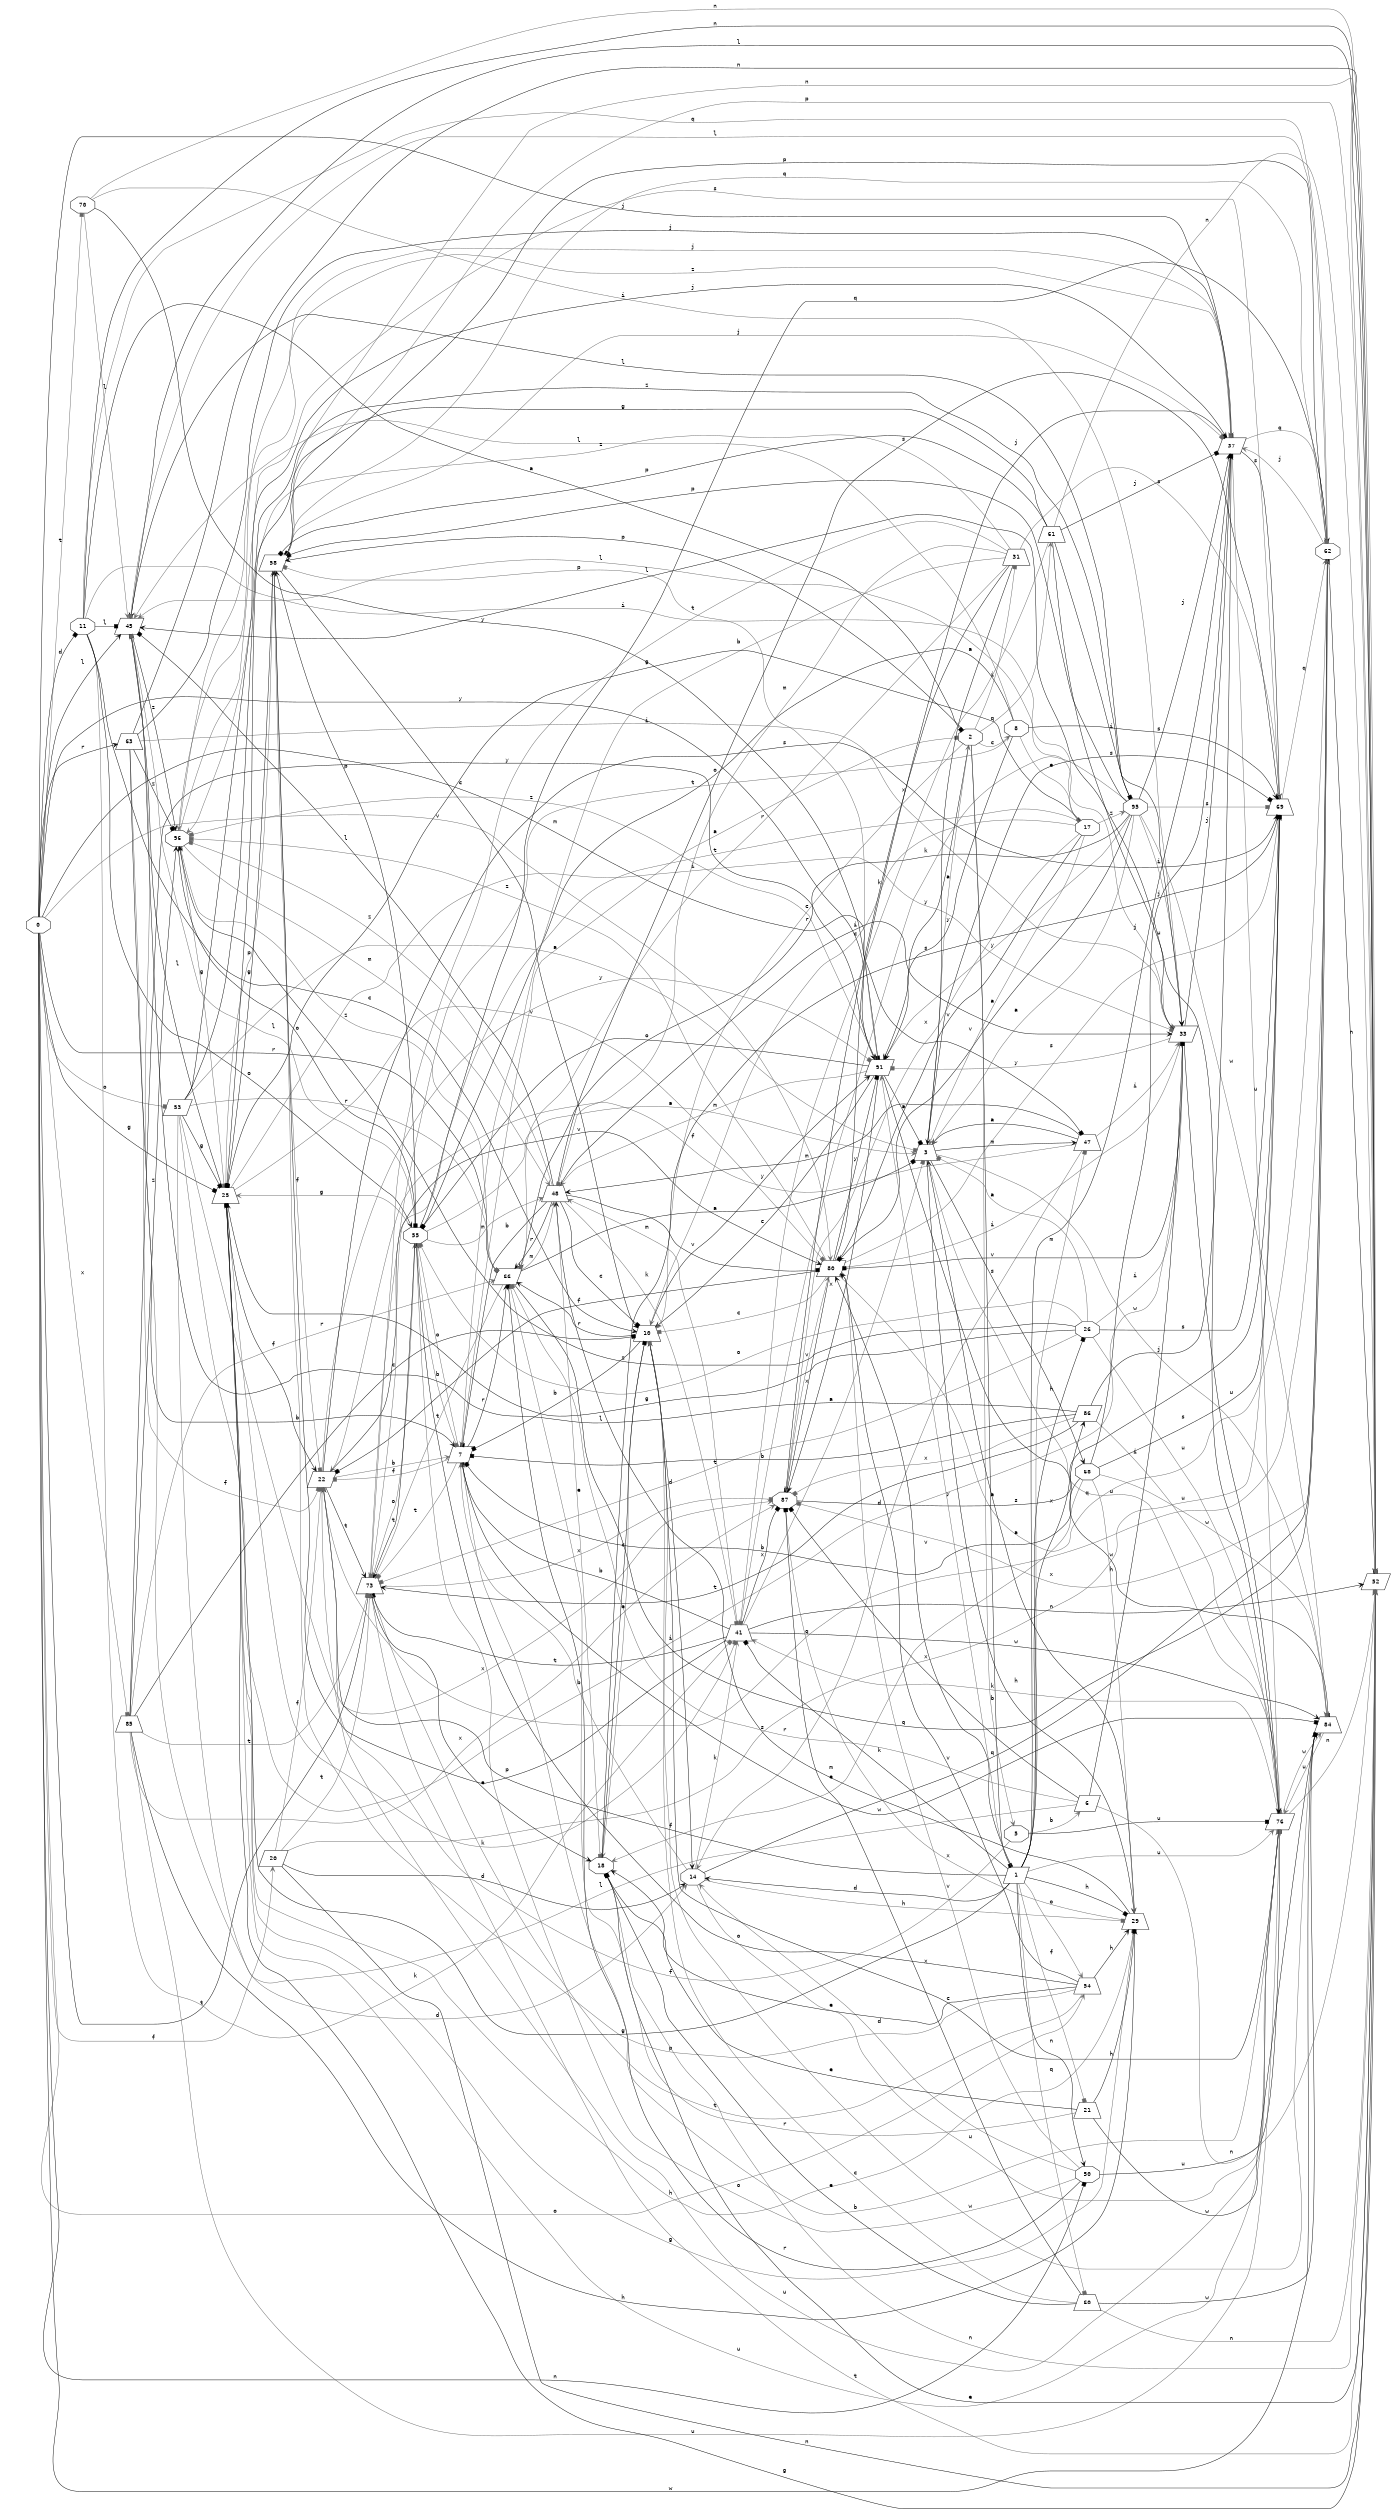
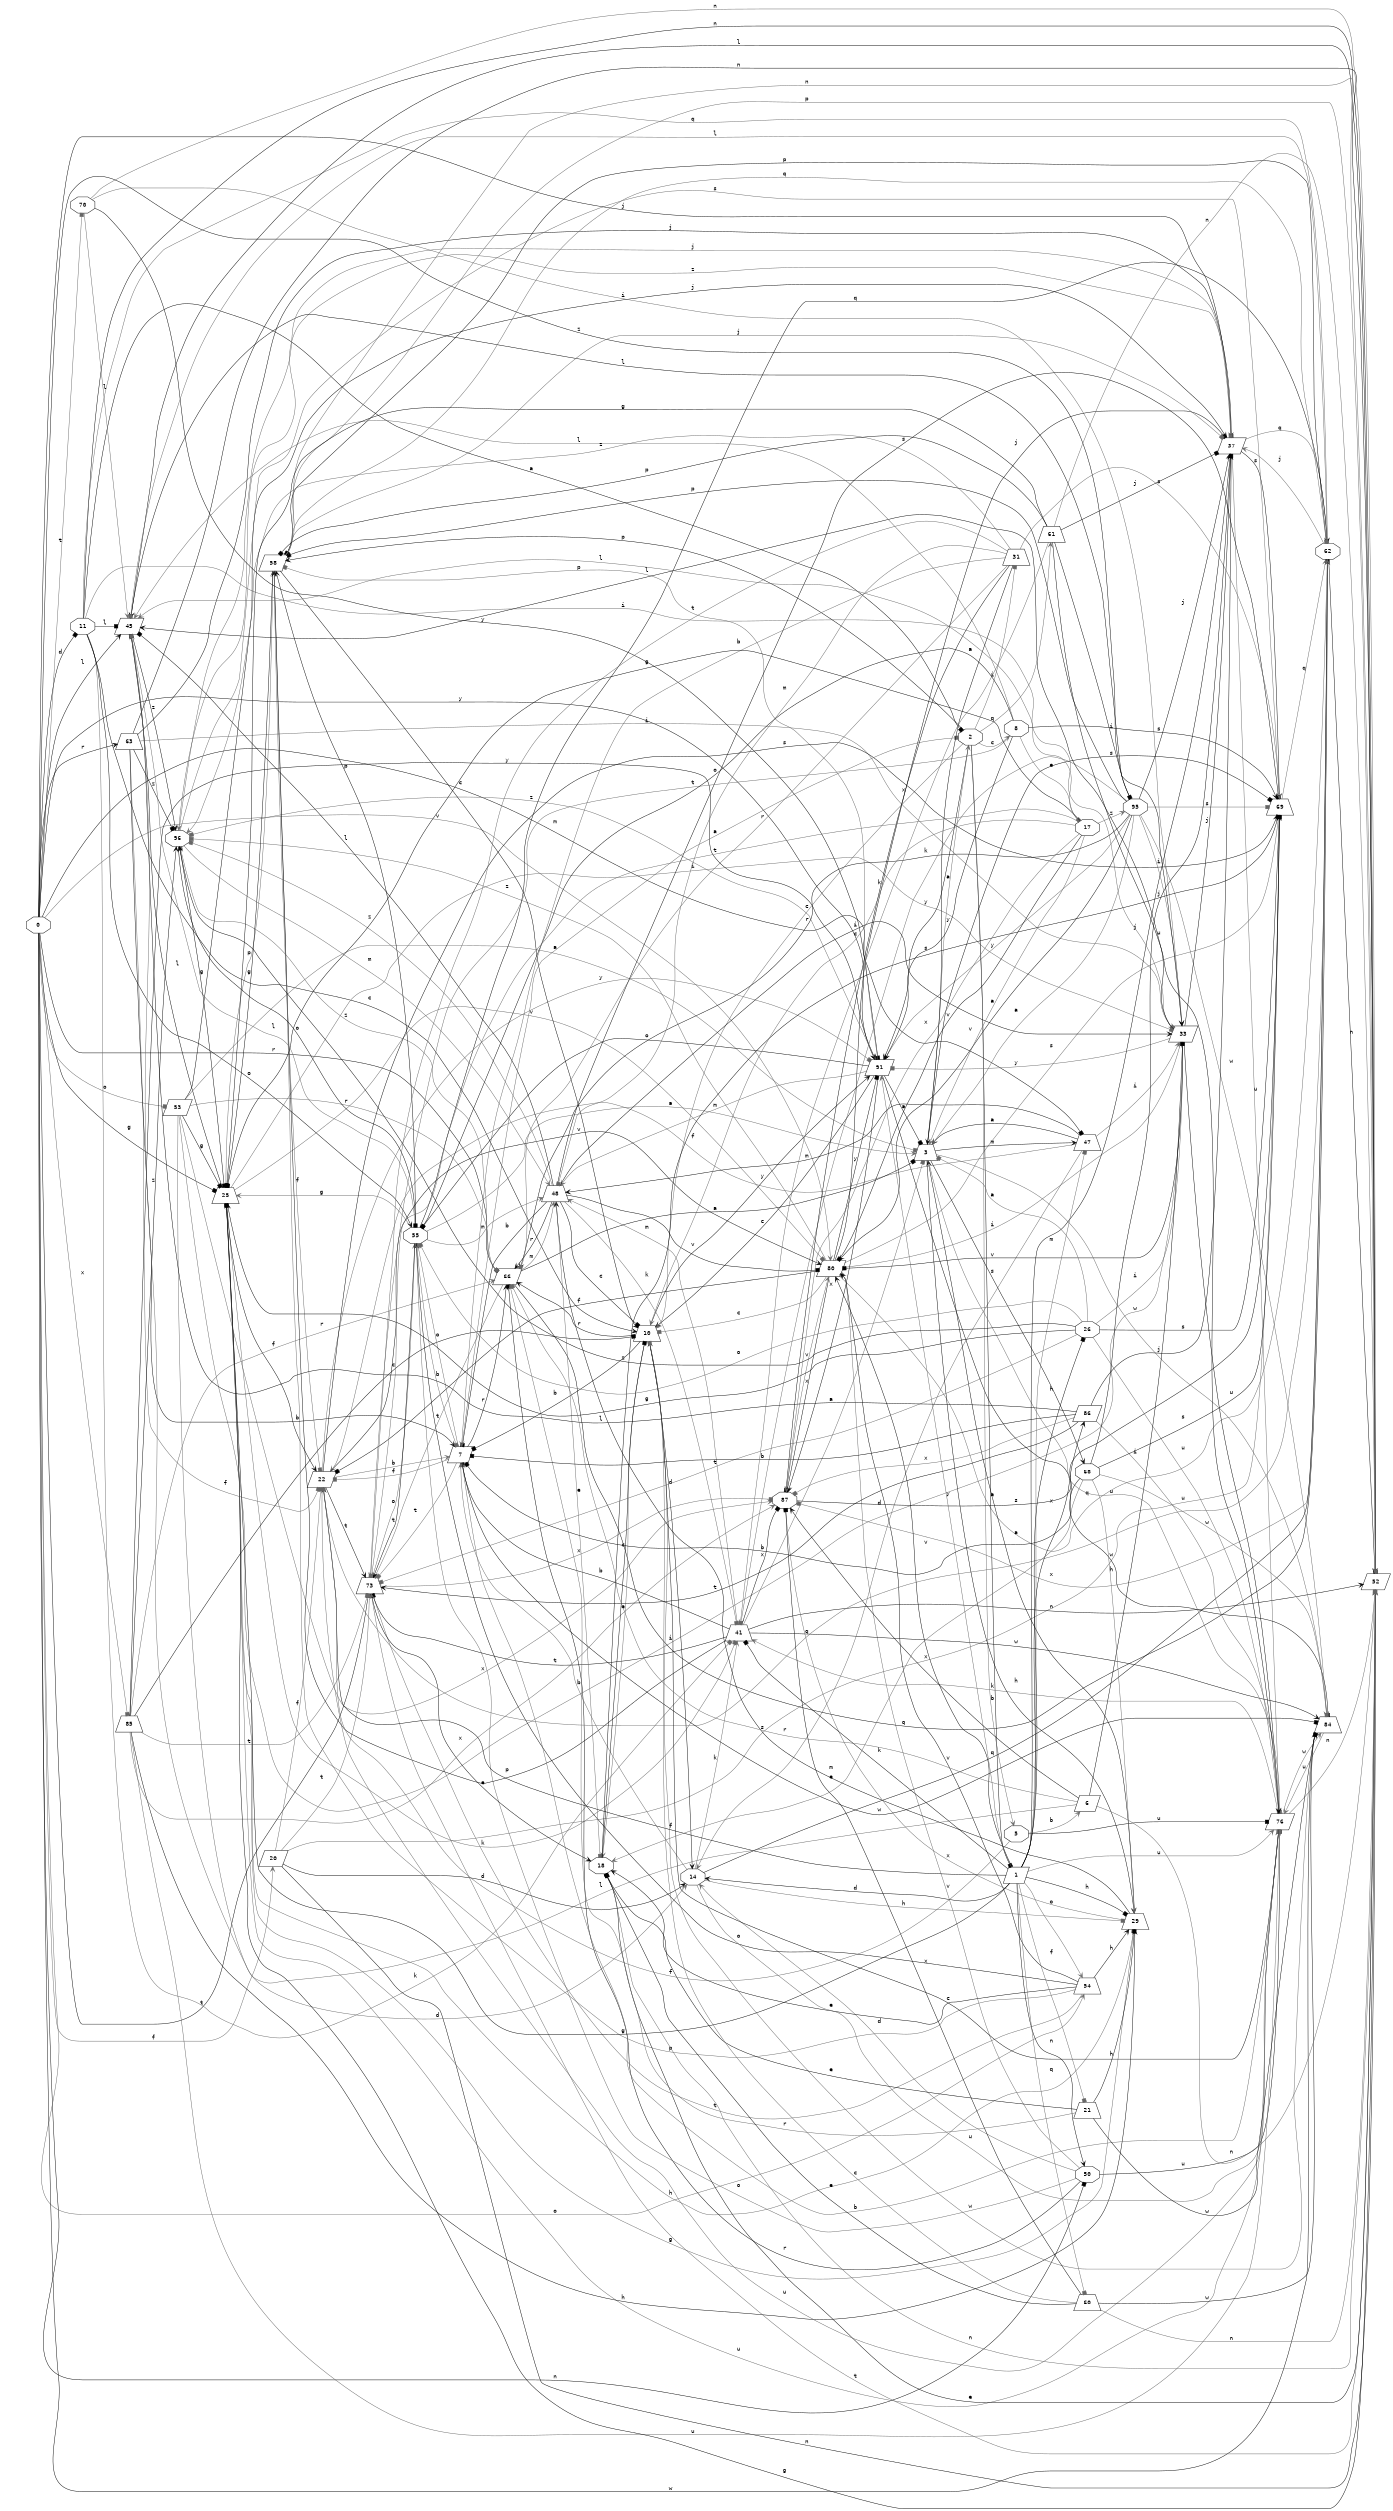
(507, 391) -> (358, 240)
(205, 1014) -> (205, 1014)
(923, 1668) -> (923, 1668)
